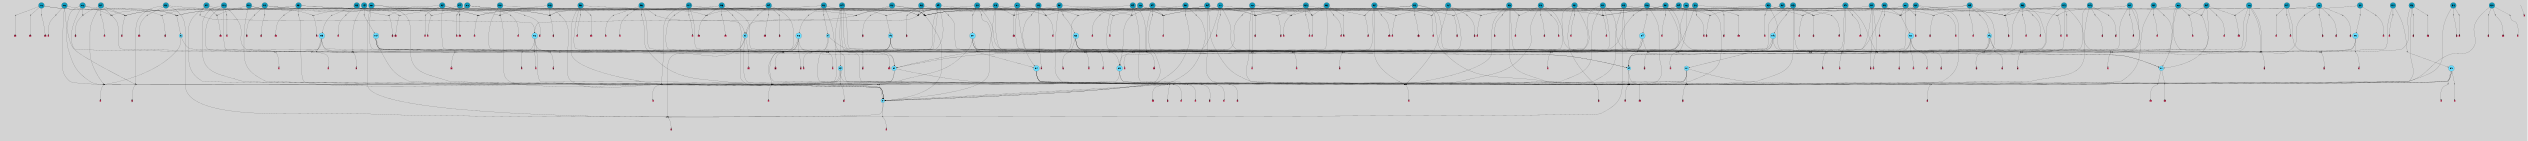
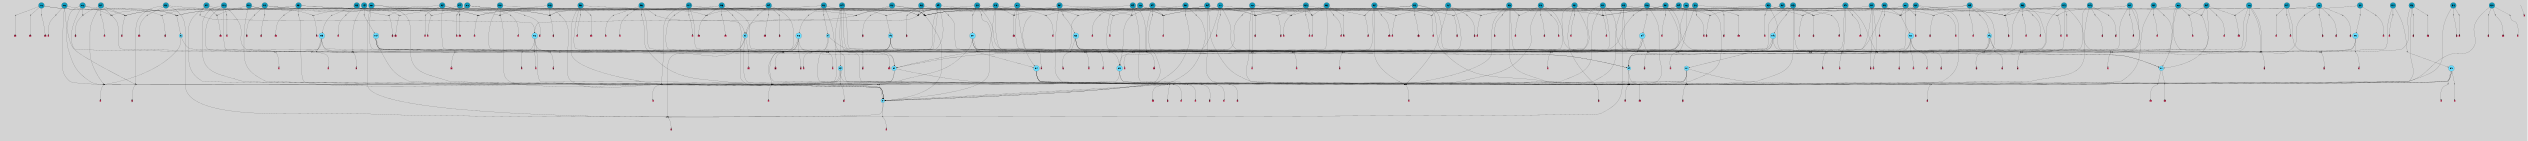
(1038, 5) -> none
